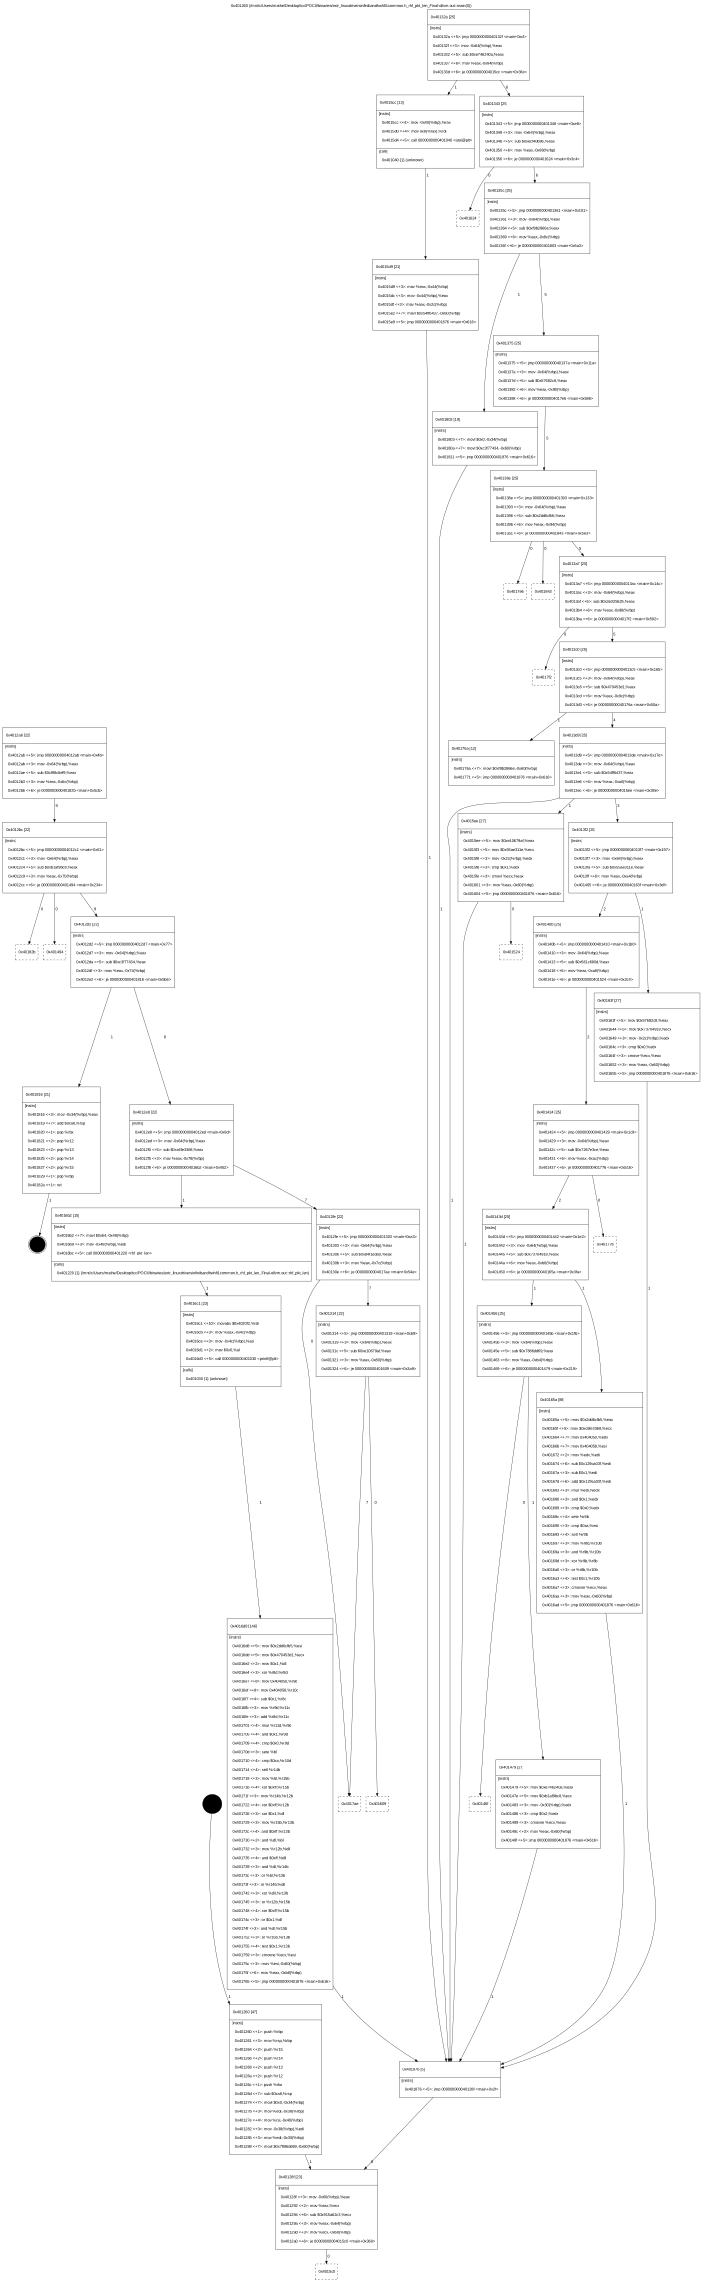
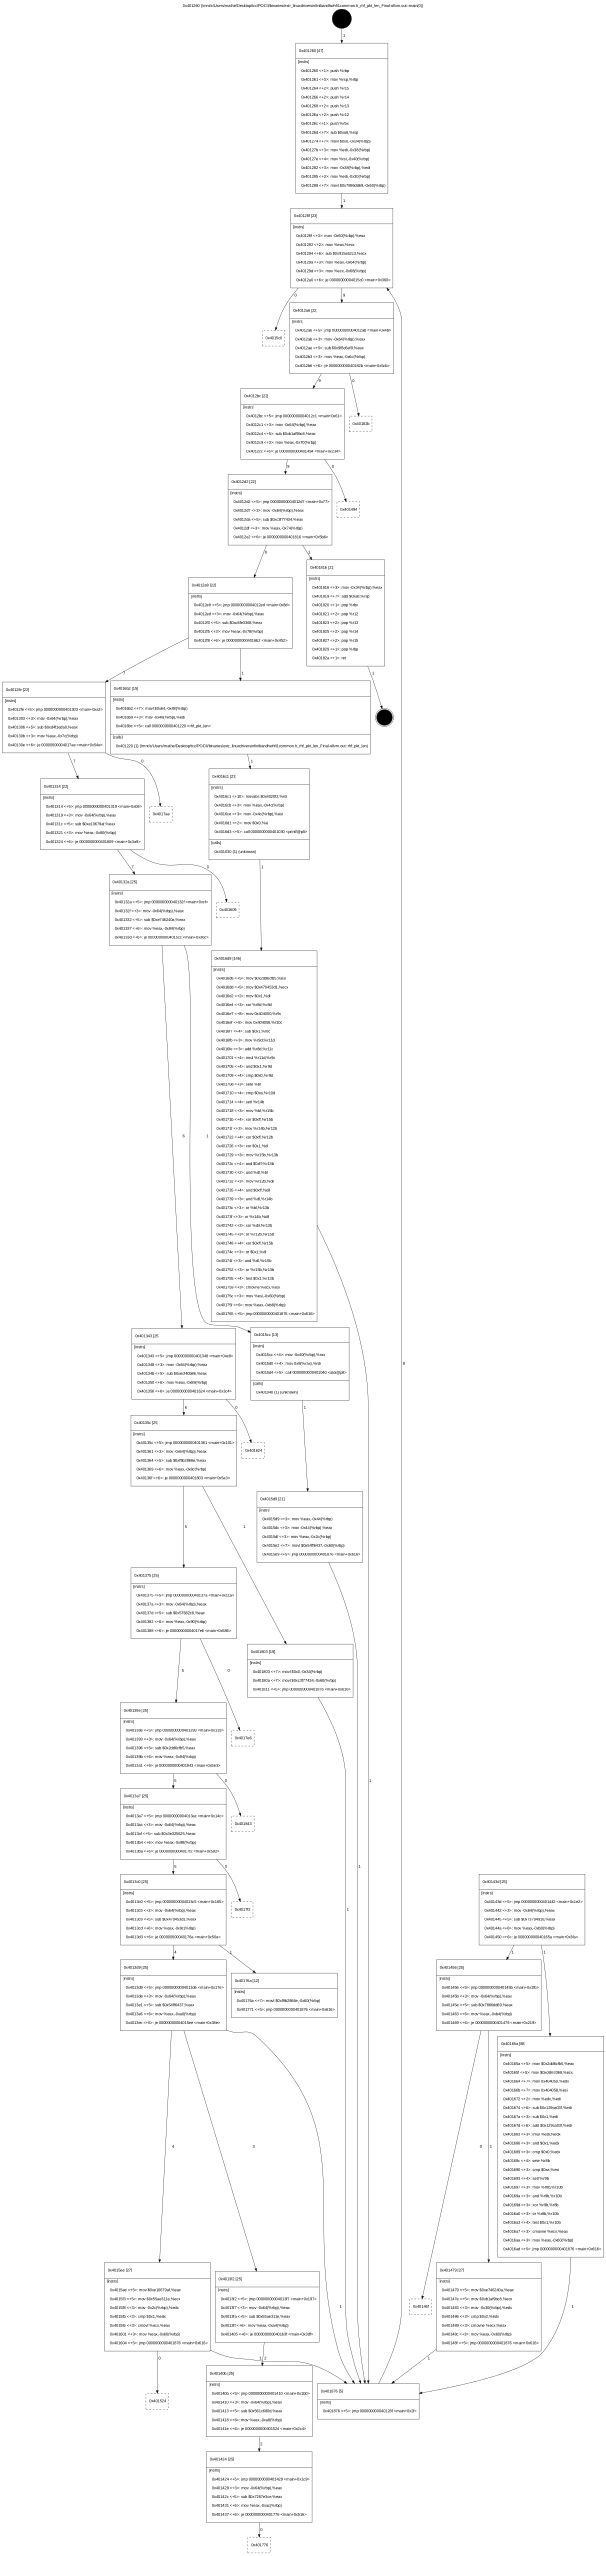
none -> (342, 294)
(525, 561) -> (220, 1683)
(569, 806) -> (173, 2147)
(37, 917) -> (354, 393)
(647, 1037) -> none
(561, 1191) -> none
(357, 1585) -> (125, 861)
